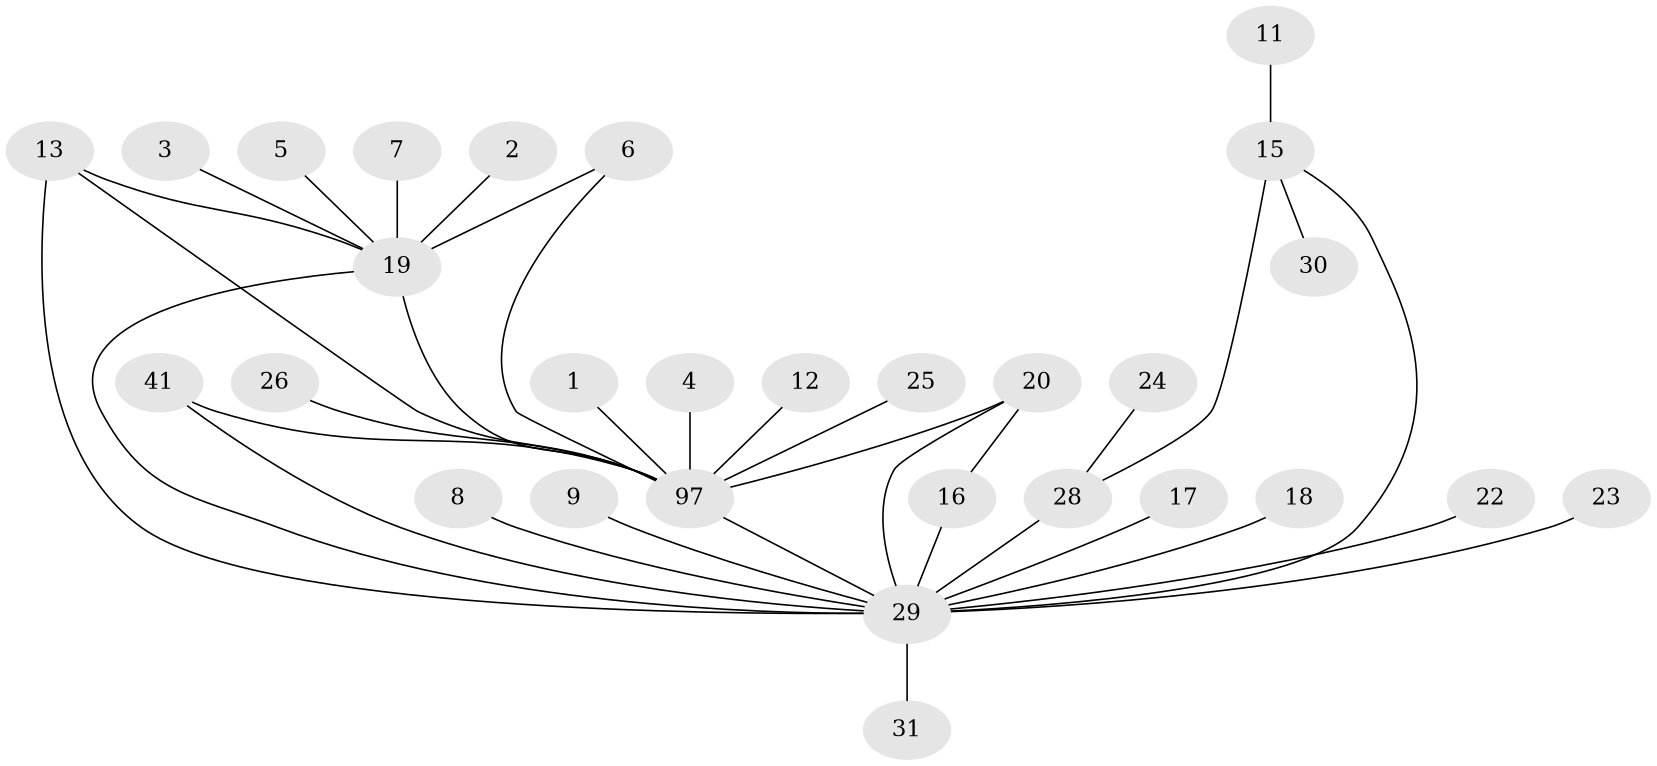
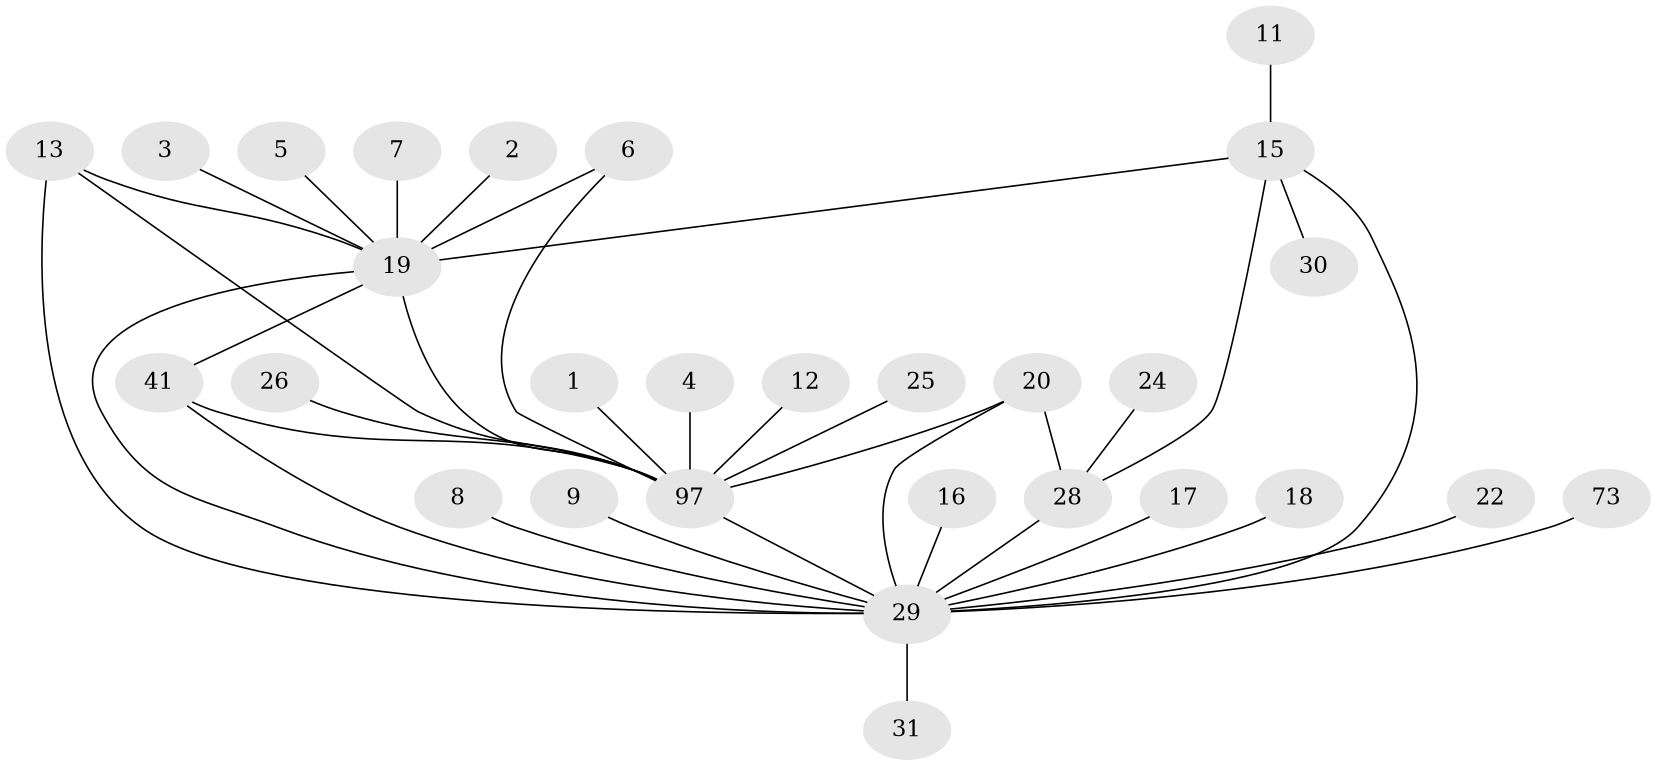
none -> (834, 209)
none -> (274, 327)
(995, 441) -> (1053, 441)
(1607, 499) -> (1607, 499)
